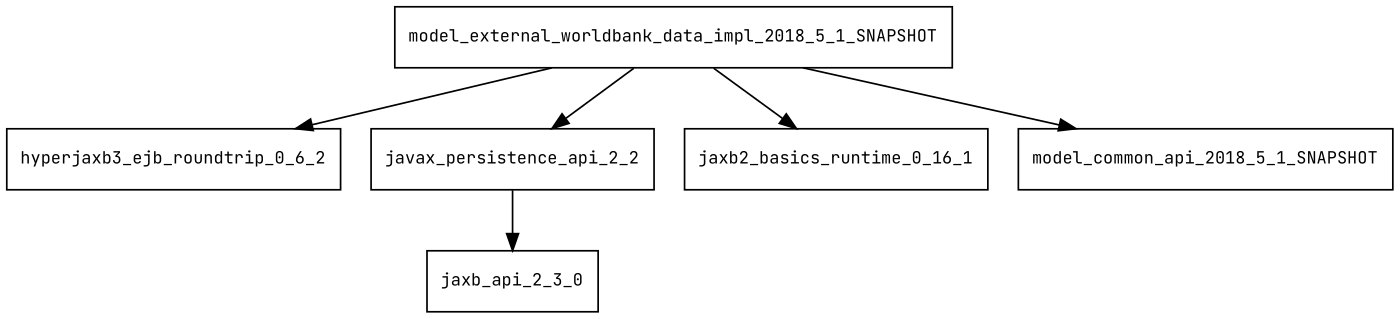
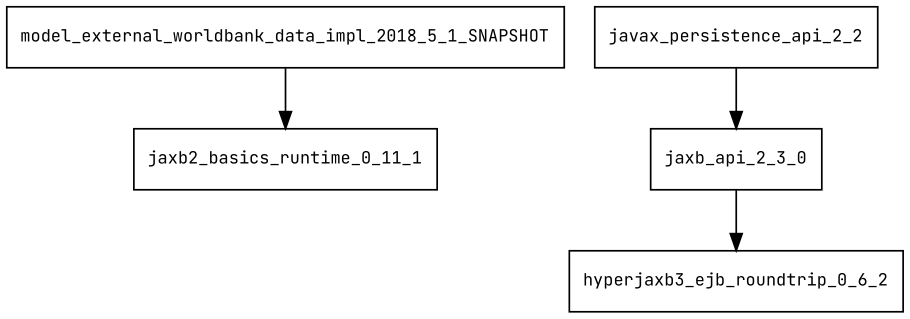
(600, 93) -> none
(432, 96) -> (736, 212)
(836, 159) -> (286, 159)
(1206, 159) -> none
